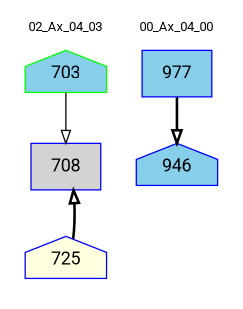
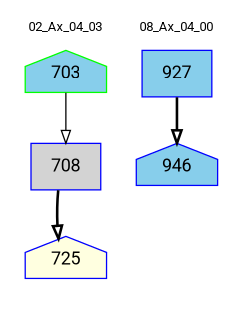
(177, 28) -> (177, 28)
(177, 74) -> (177, 74)
(74, 221) -> (57, 208)
